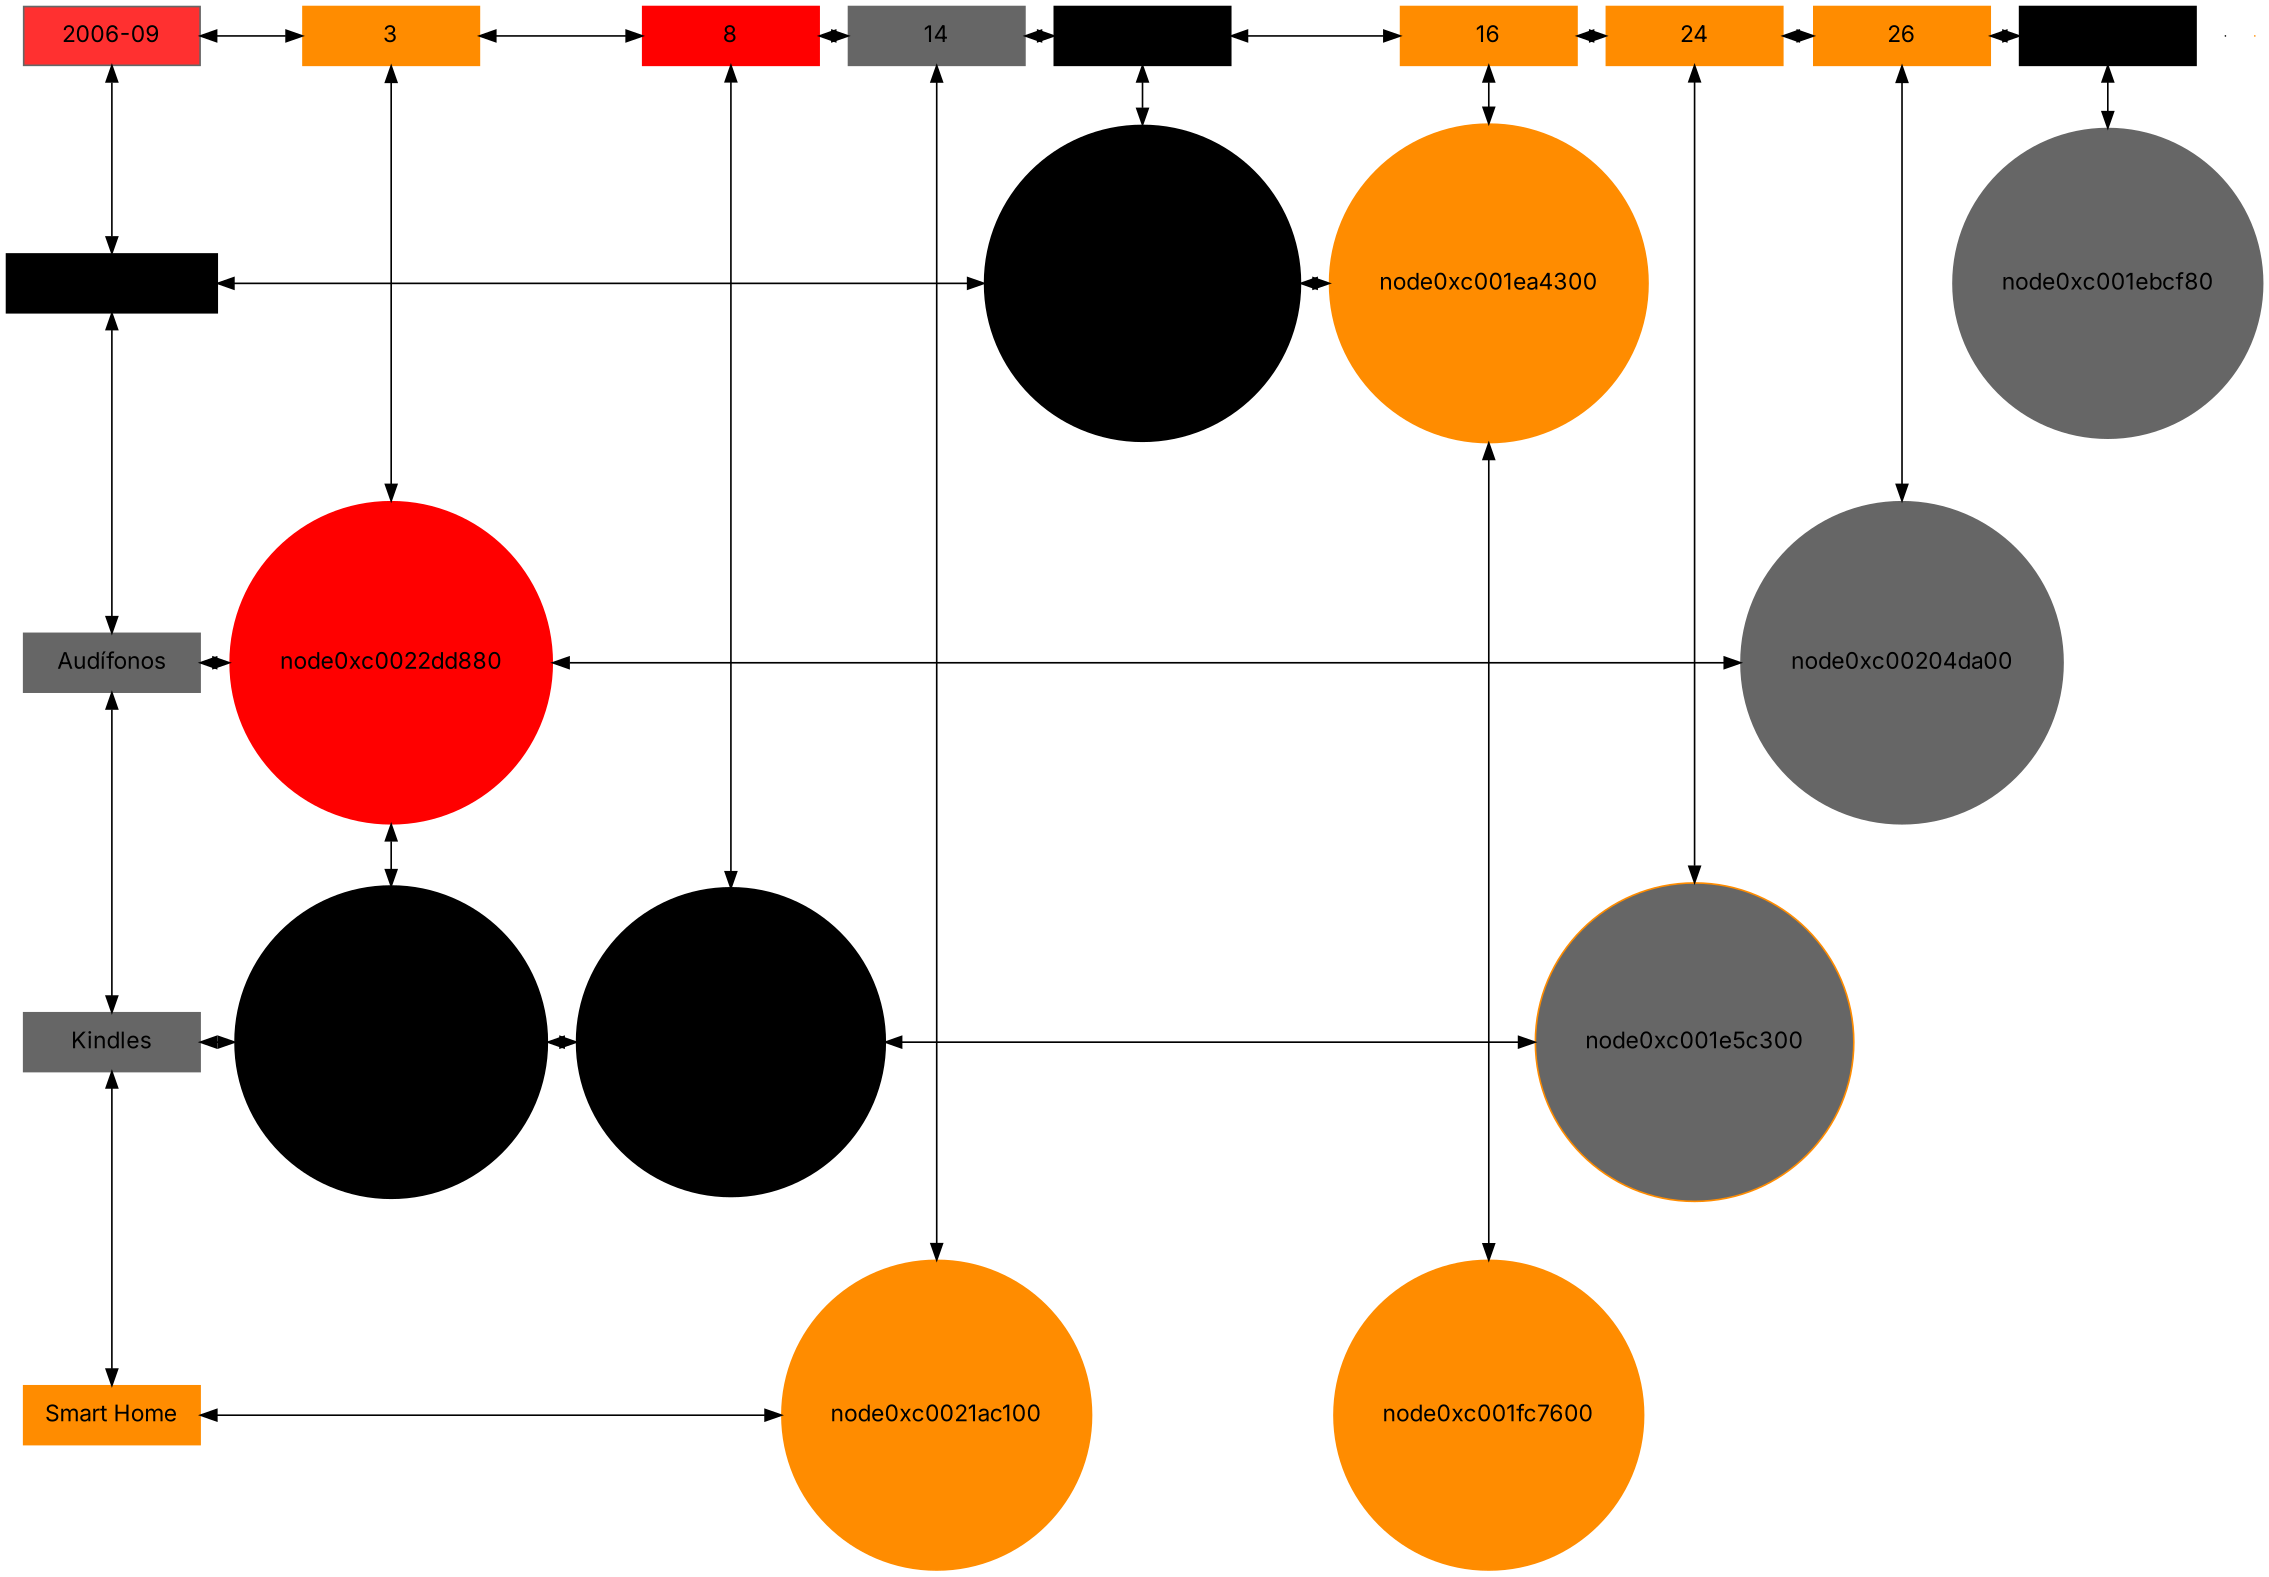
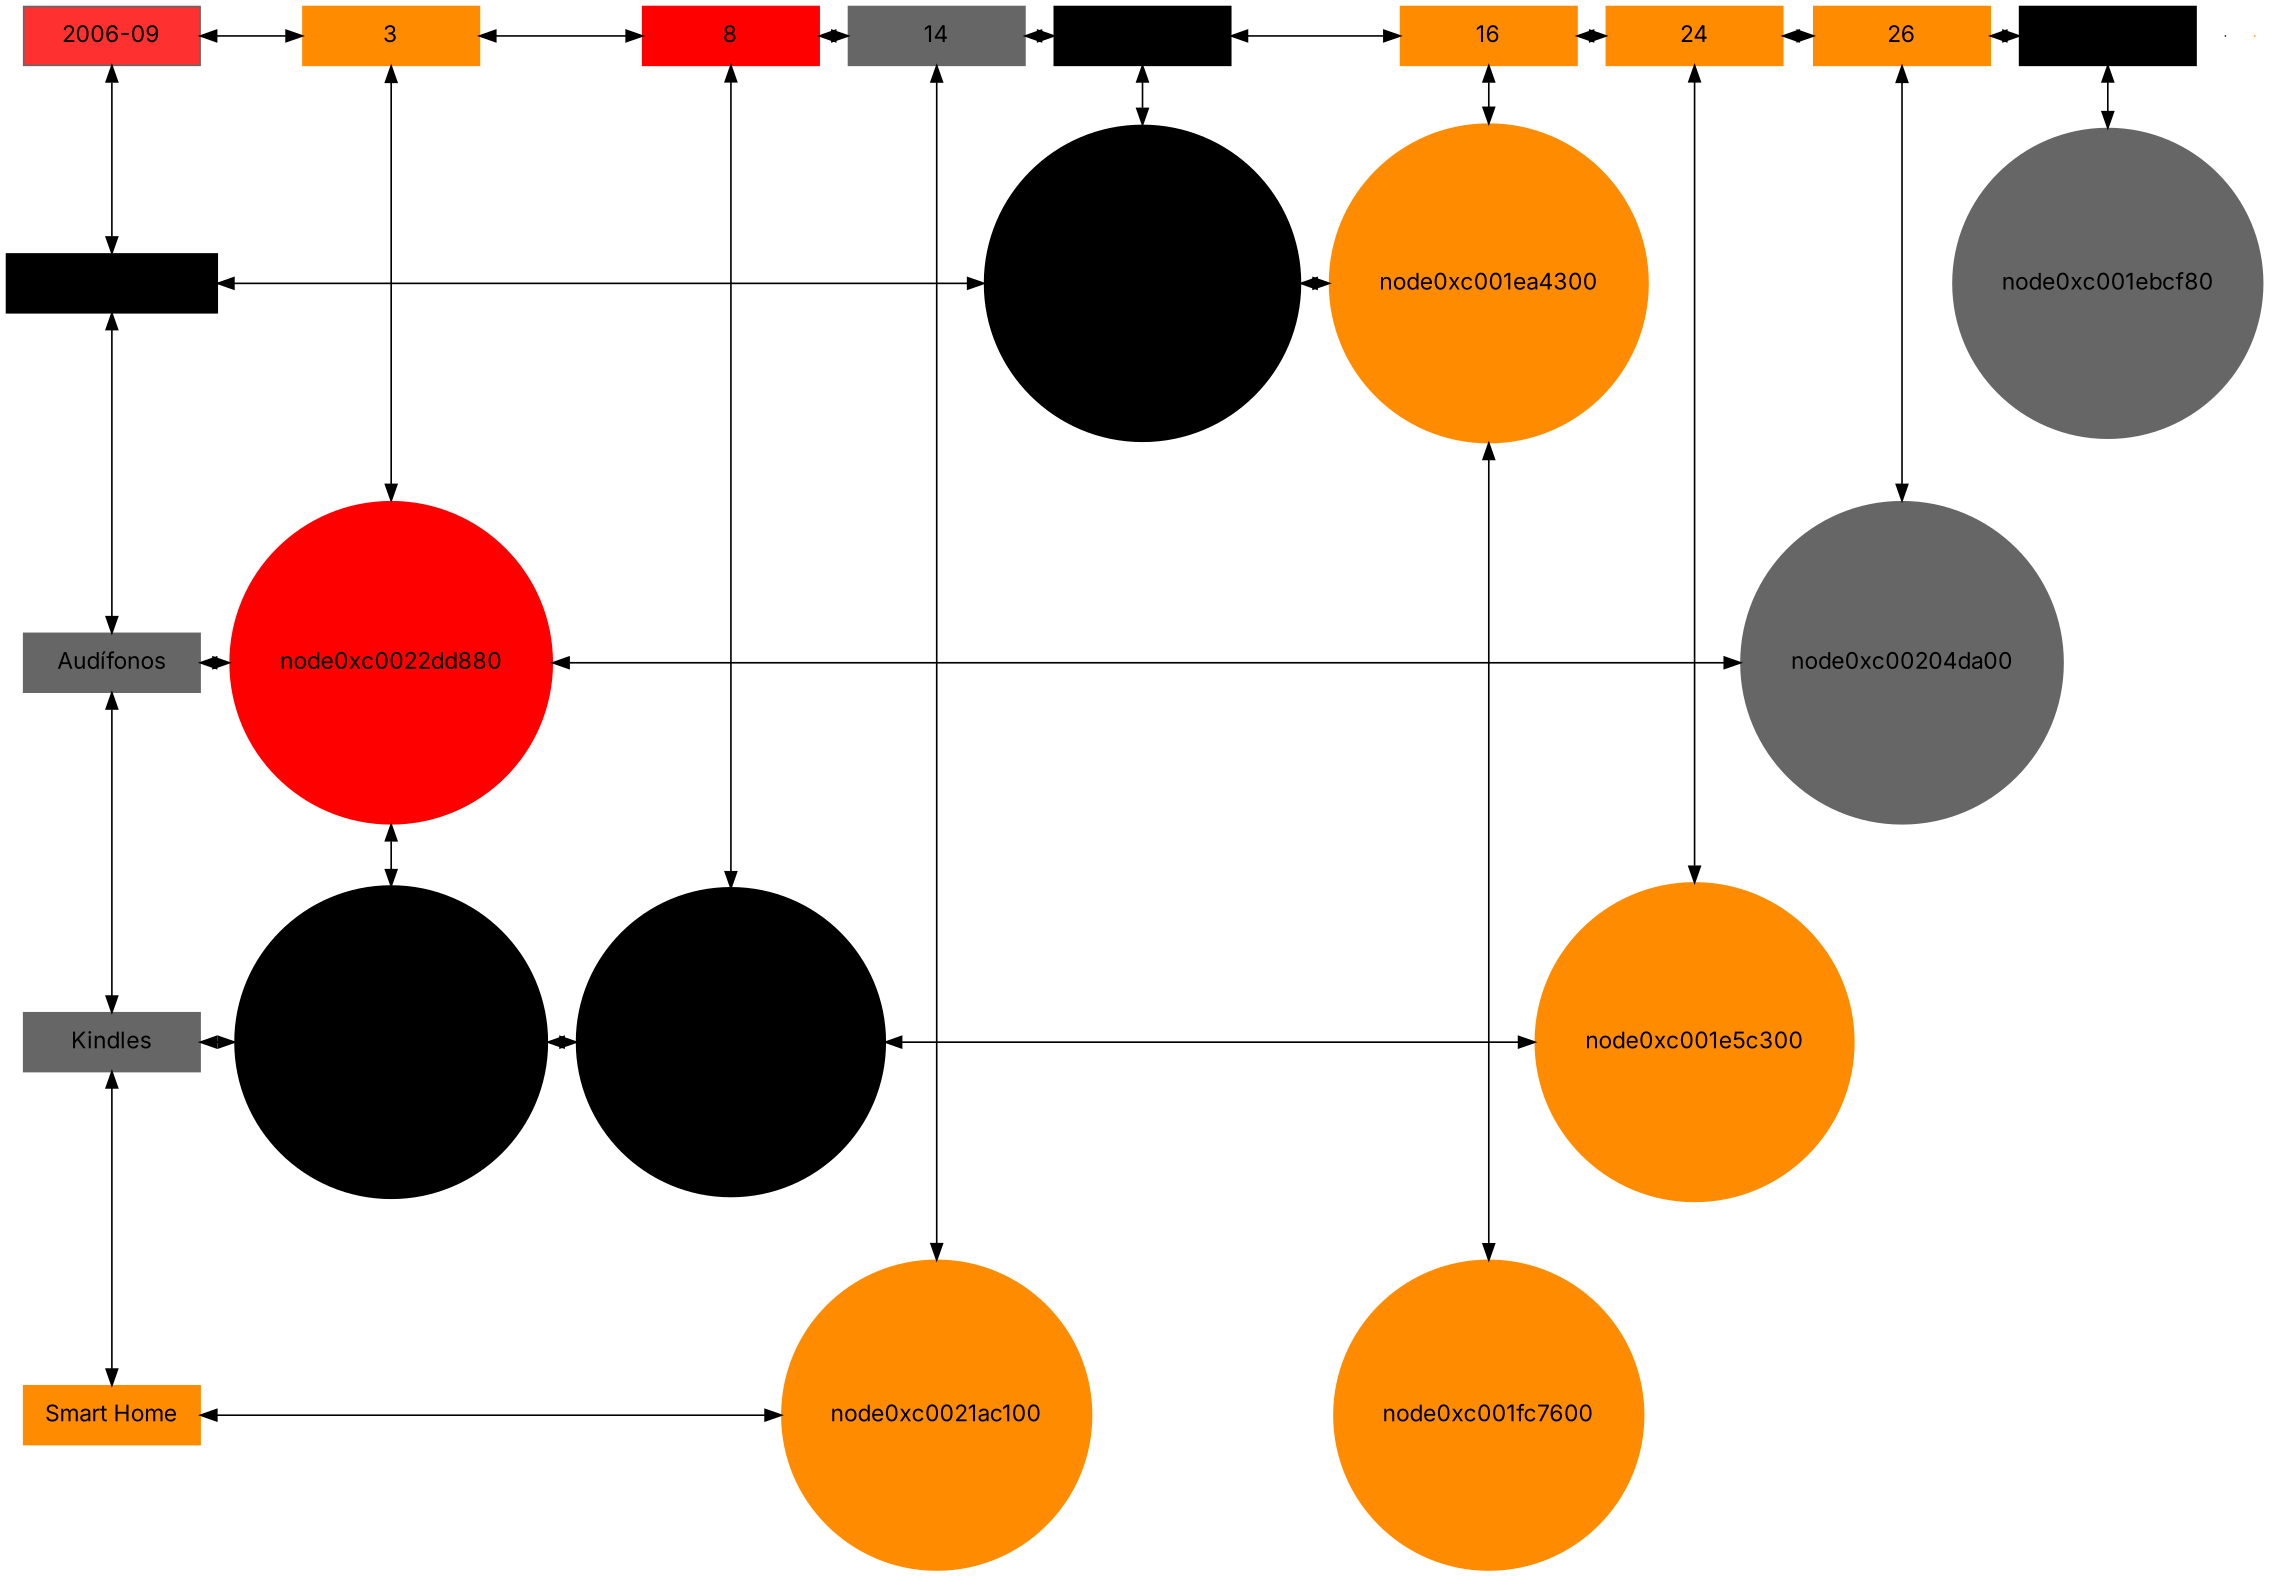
(1695, 1042) -> (1695, 1042)
